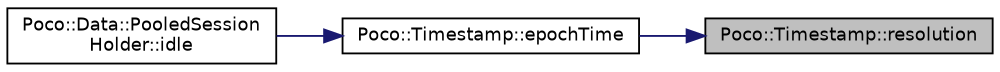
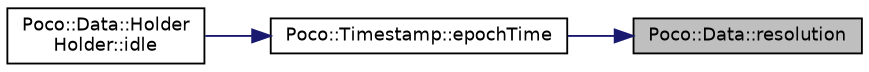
(142, 36) -> (106, 36)
(849, 36) -> (748, 36)
